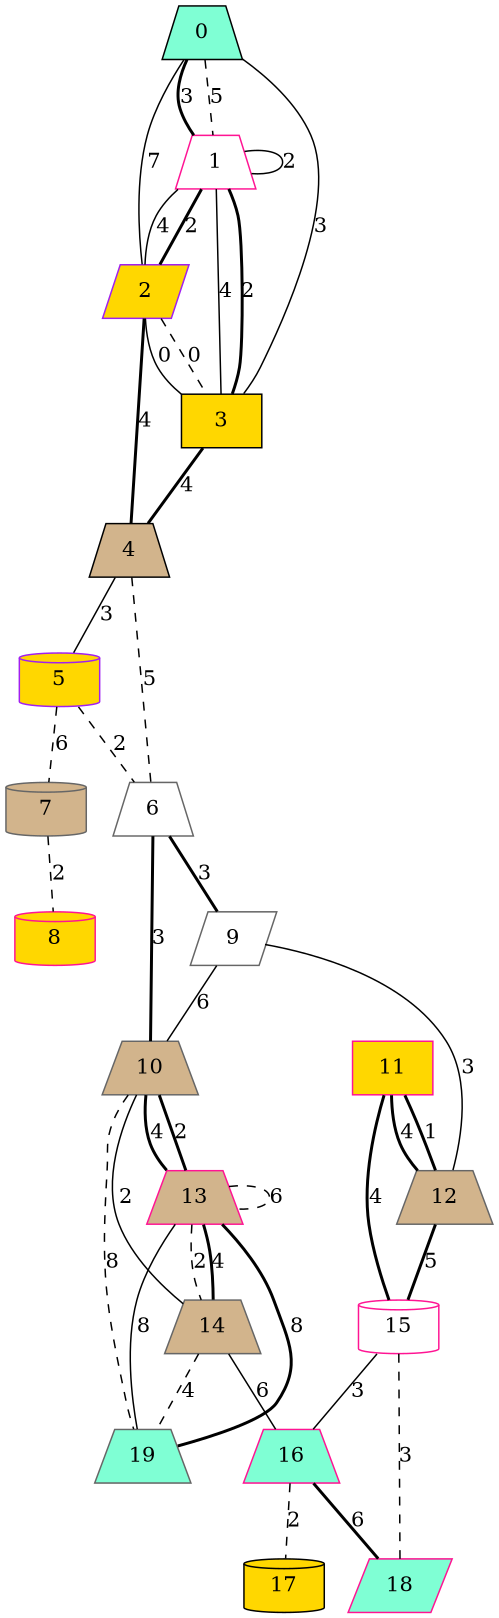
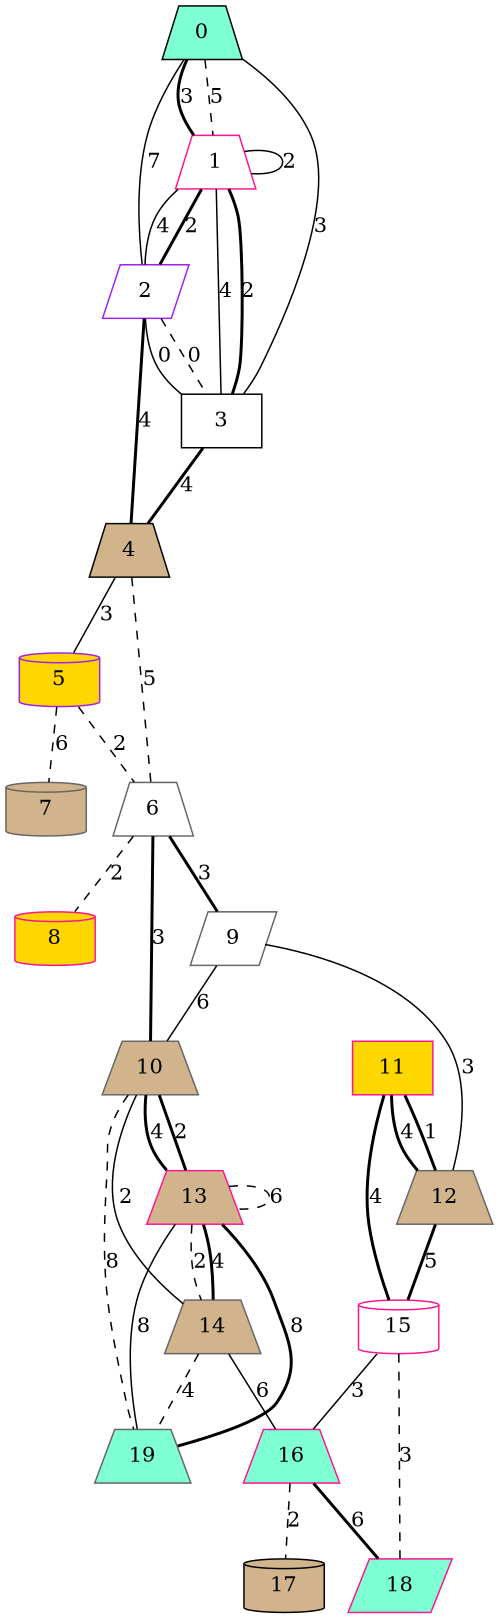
(146, 292) -> (146, 292)
(222, 421) -> (222, 421)
(51, 874) -> (104, 874)
(284, 1586) -> (284, 1586)
